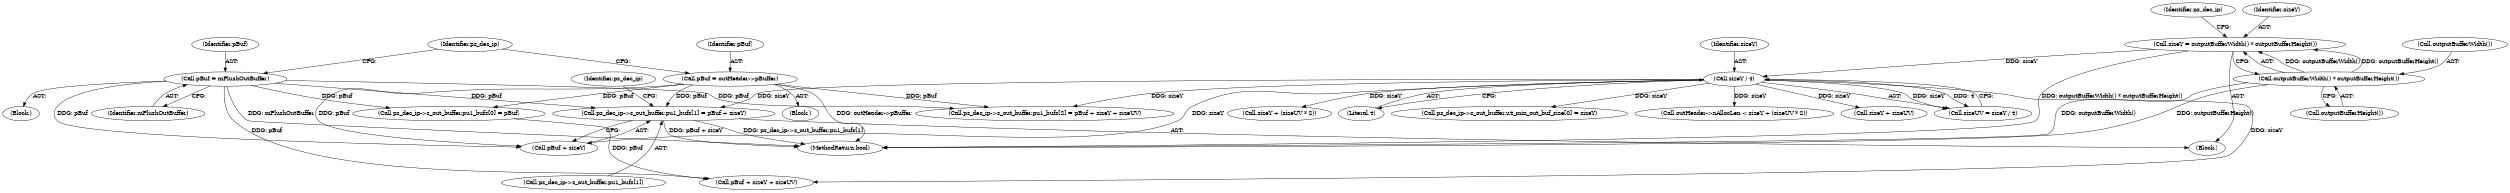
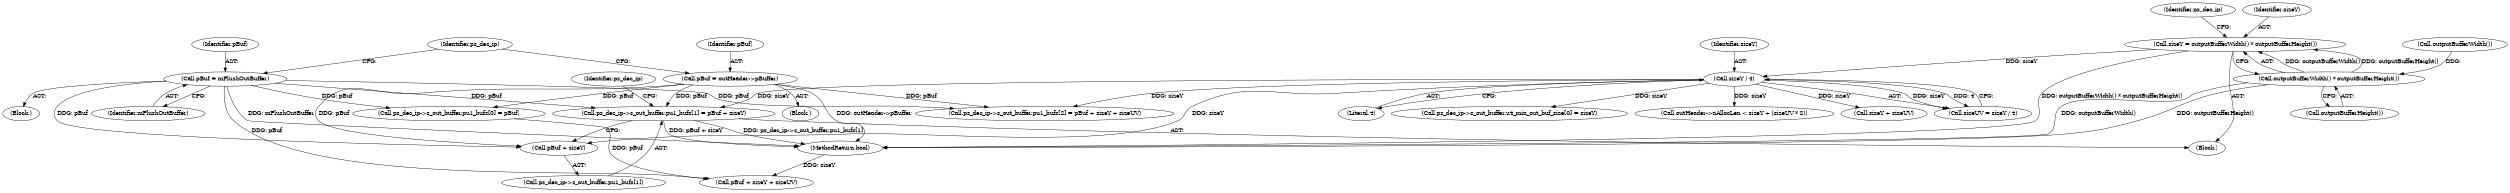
(2454, 62) -> (2454, 62)
(1279, 114) -> none
(618, 135) -> (570, 164)
(1795, 172) -> (800, 165)
